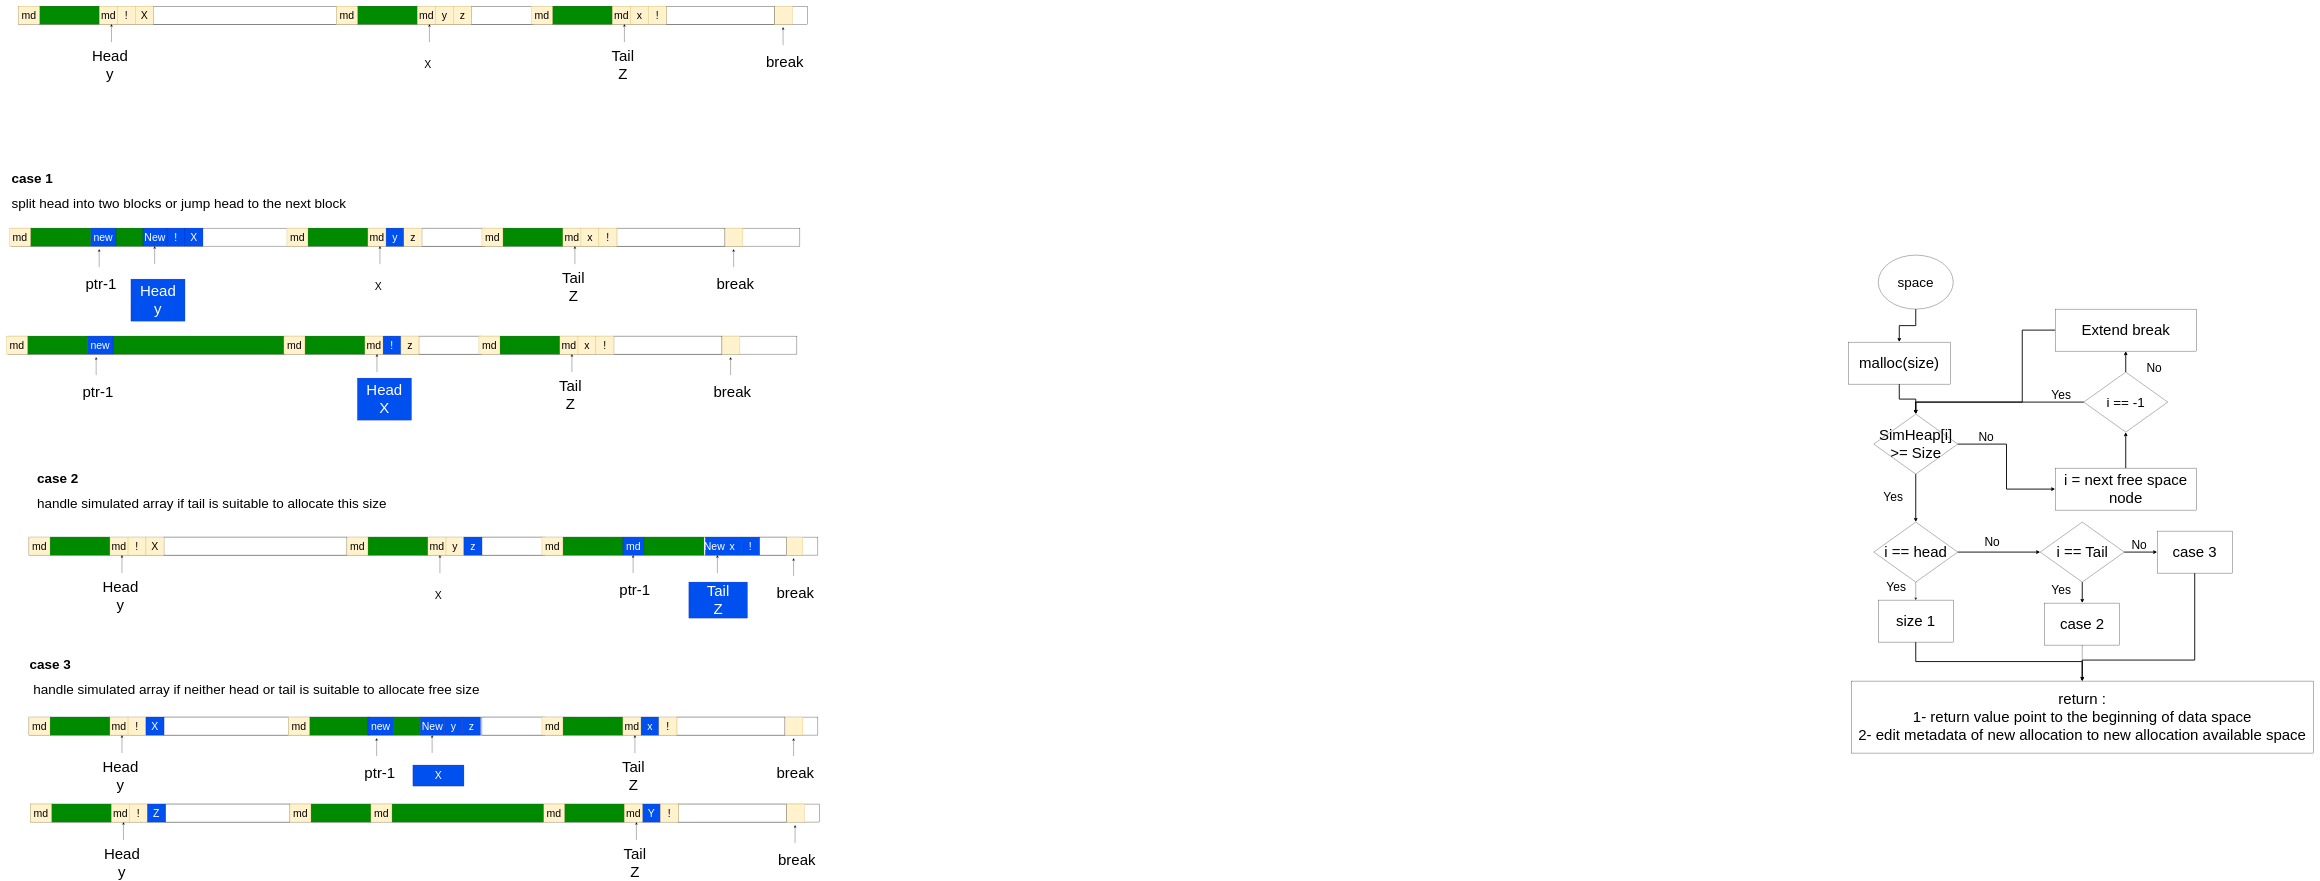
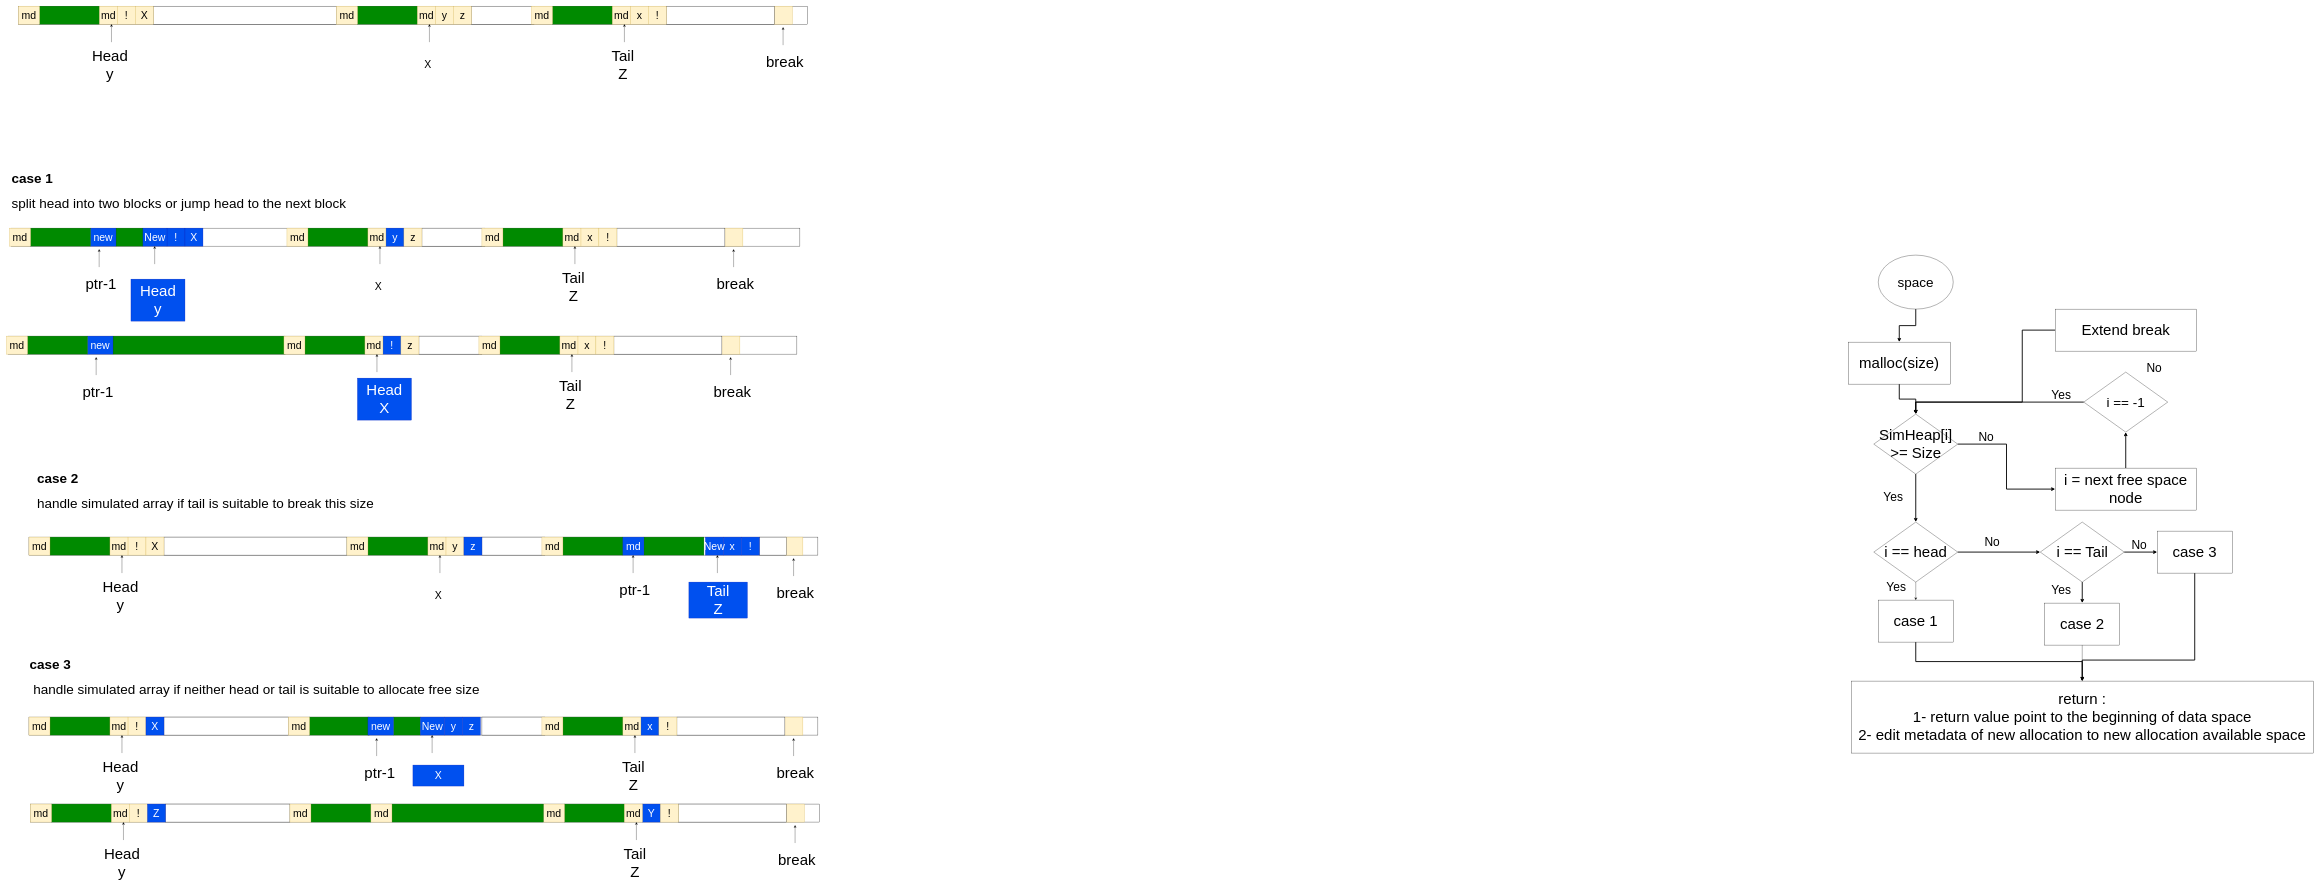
(2126, 364) -> none
(90, 475) -> (88, 475)
(1916, 621) -> (1916, 621)
